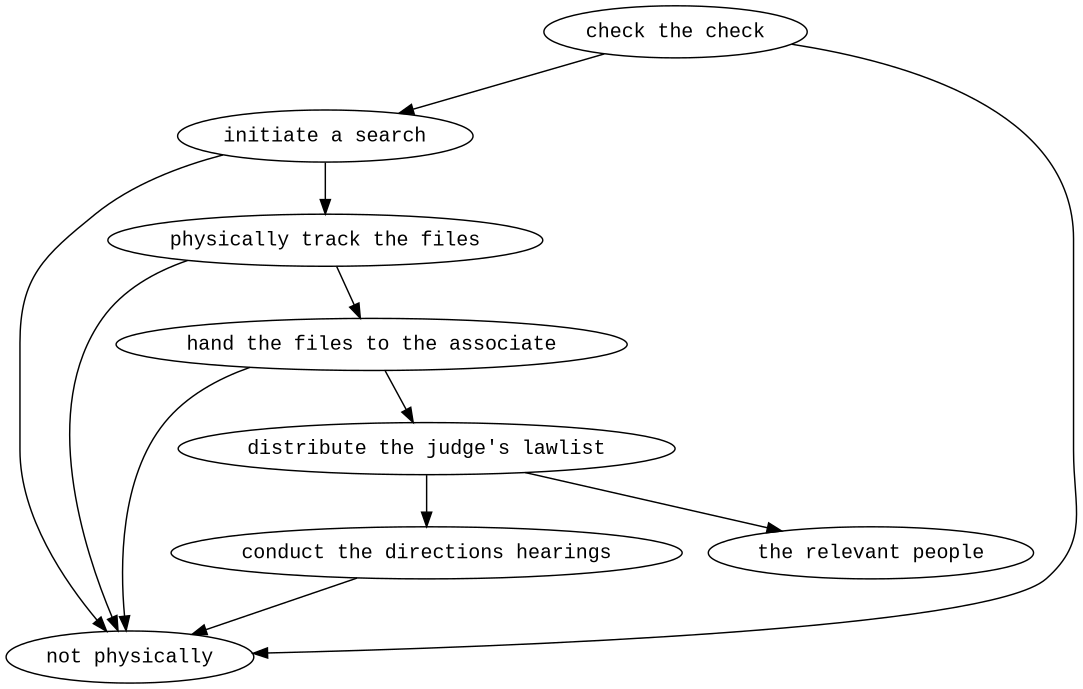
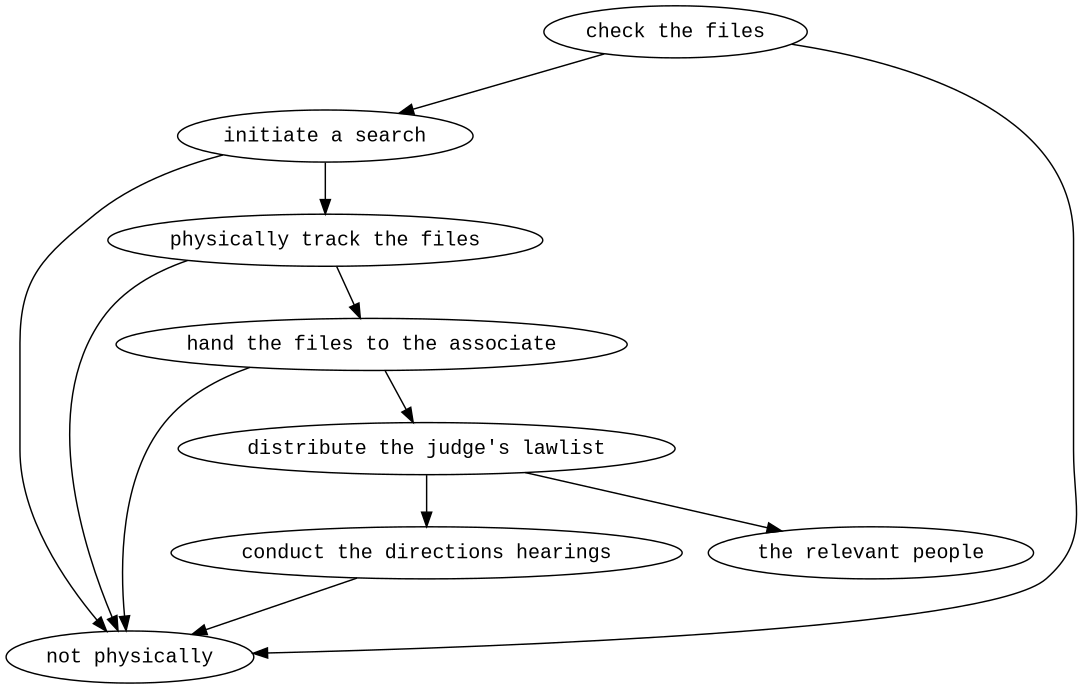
(676, 32) -> (676, 32)
